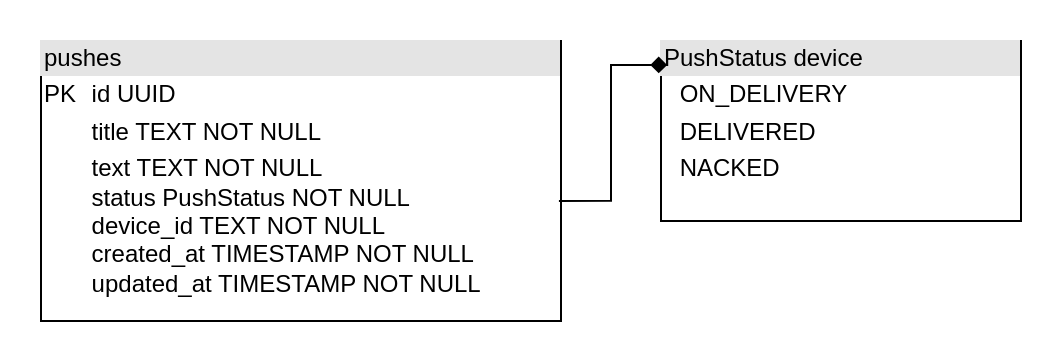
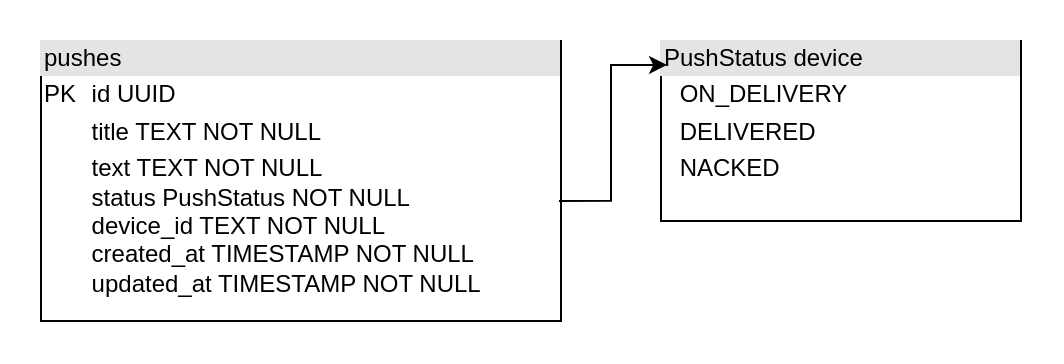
(651, 65) -> (652, 65)
